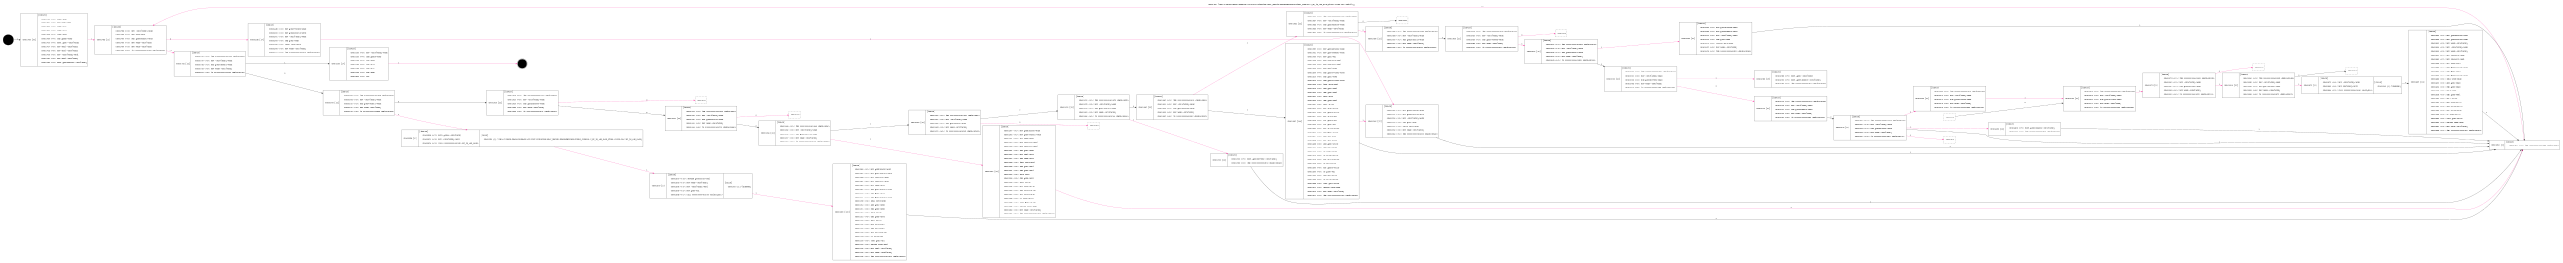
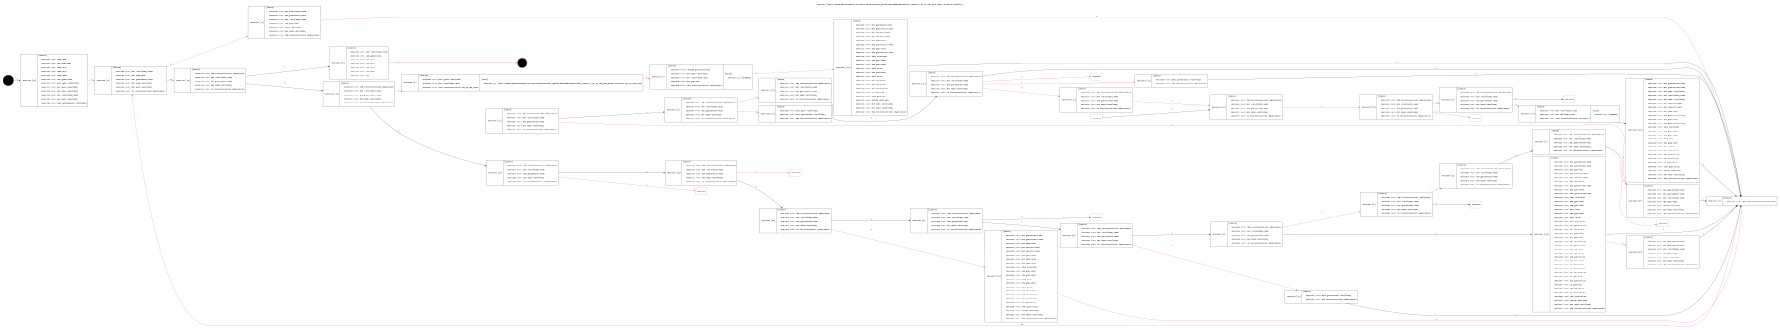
(876, 40) -> (1092, 18)
(1521, 45) -> (1622, 161)
(1034, 124) -> (1036, 219)
